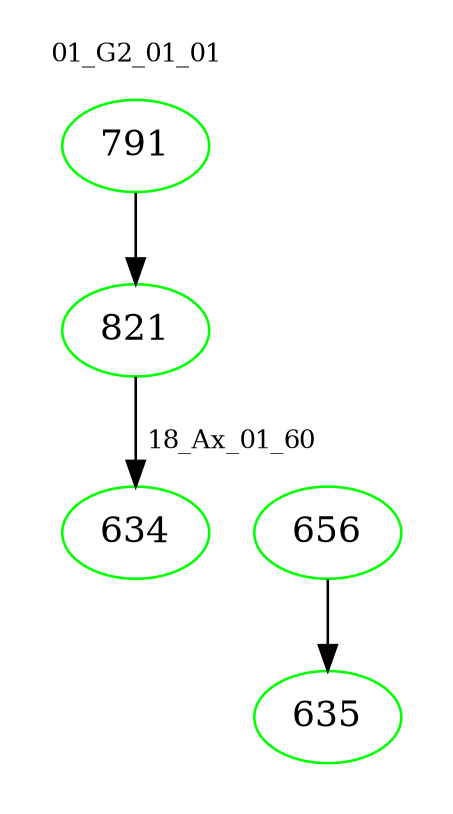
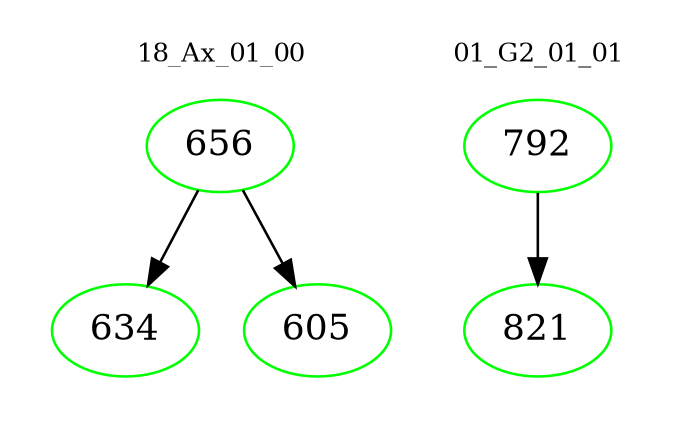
(136, 146) -> (538, 146)
(136, 433) -> (179, 226)
(232, 442) -> (222, 55)
(328, 717) -> (318, 330)
